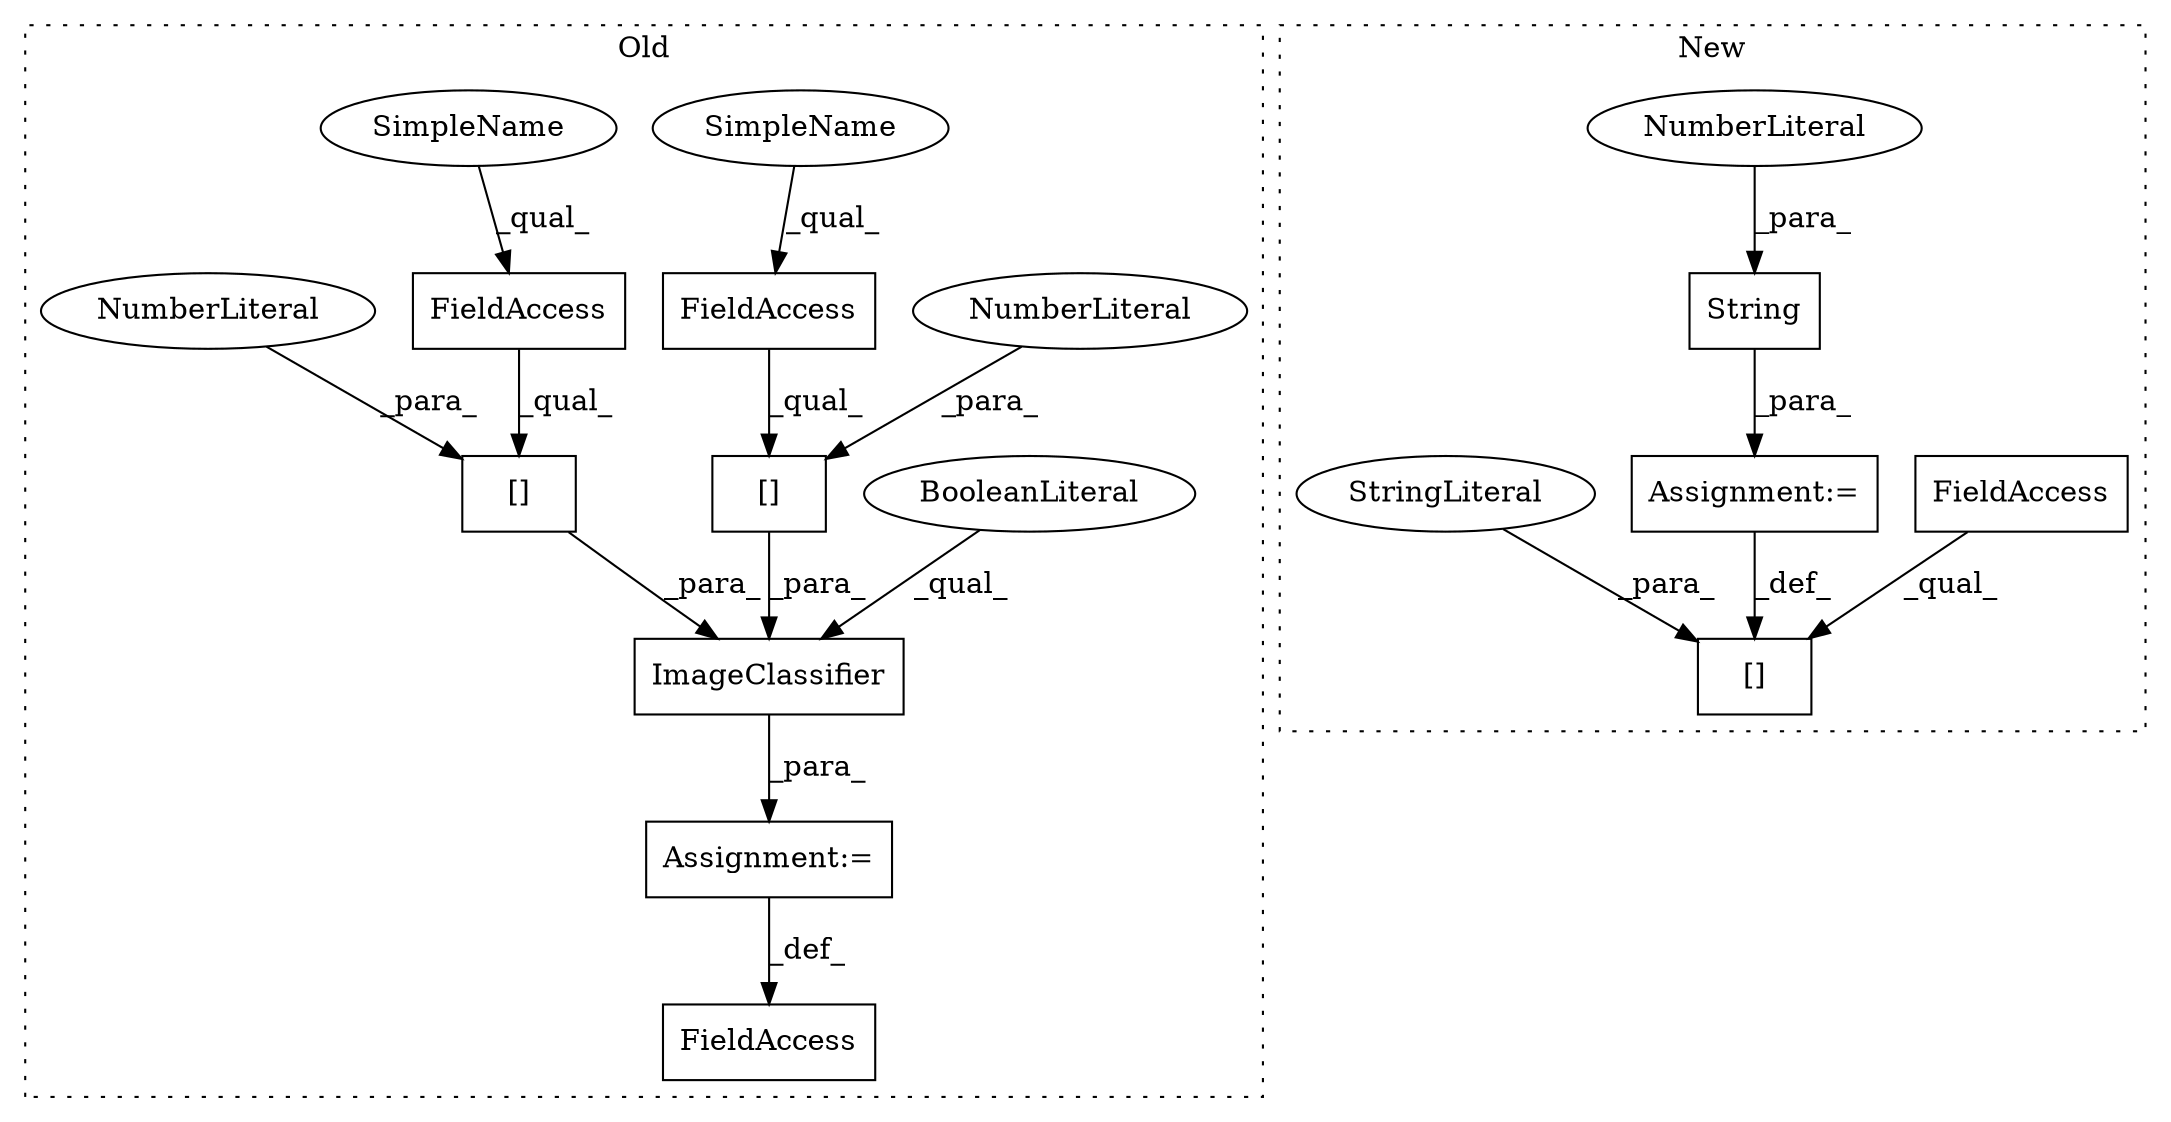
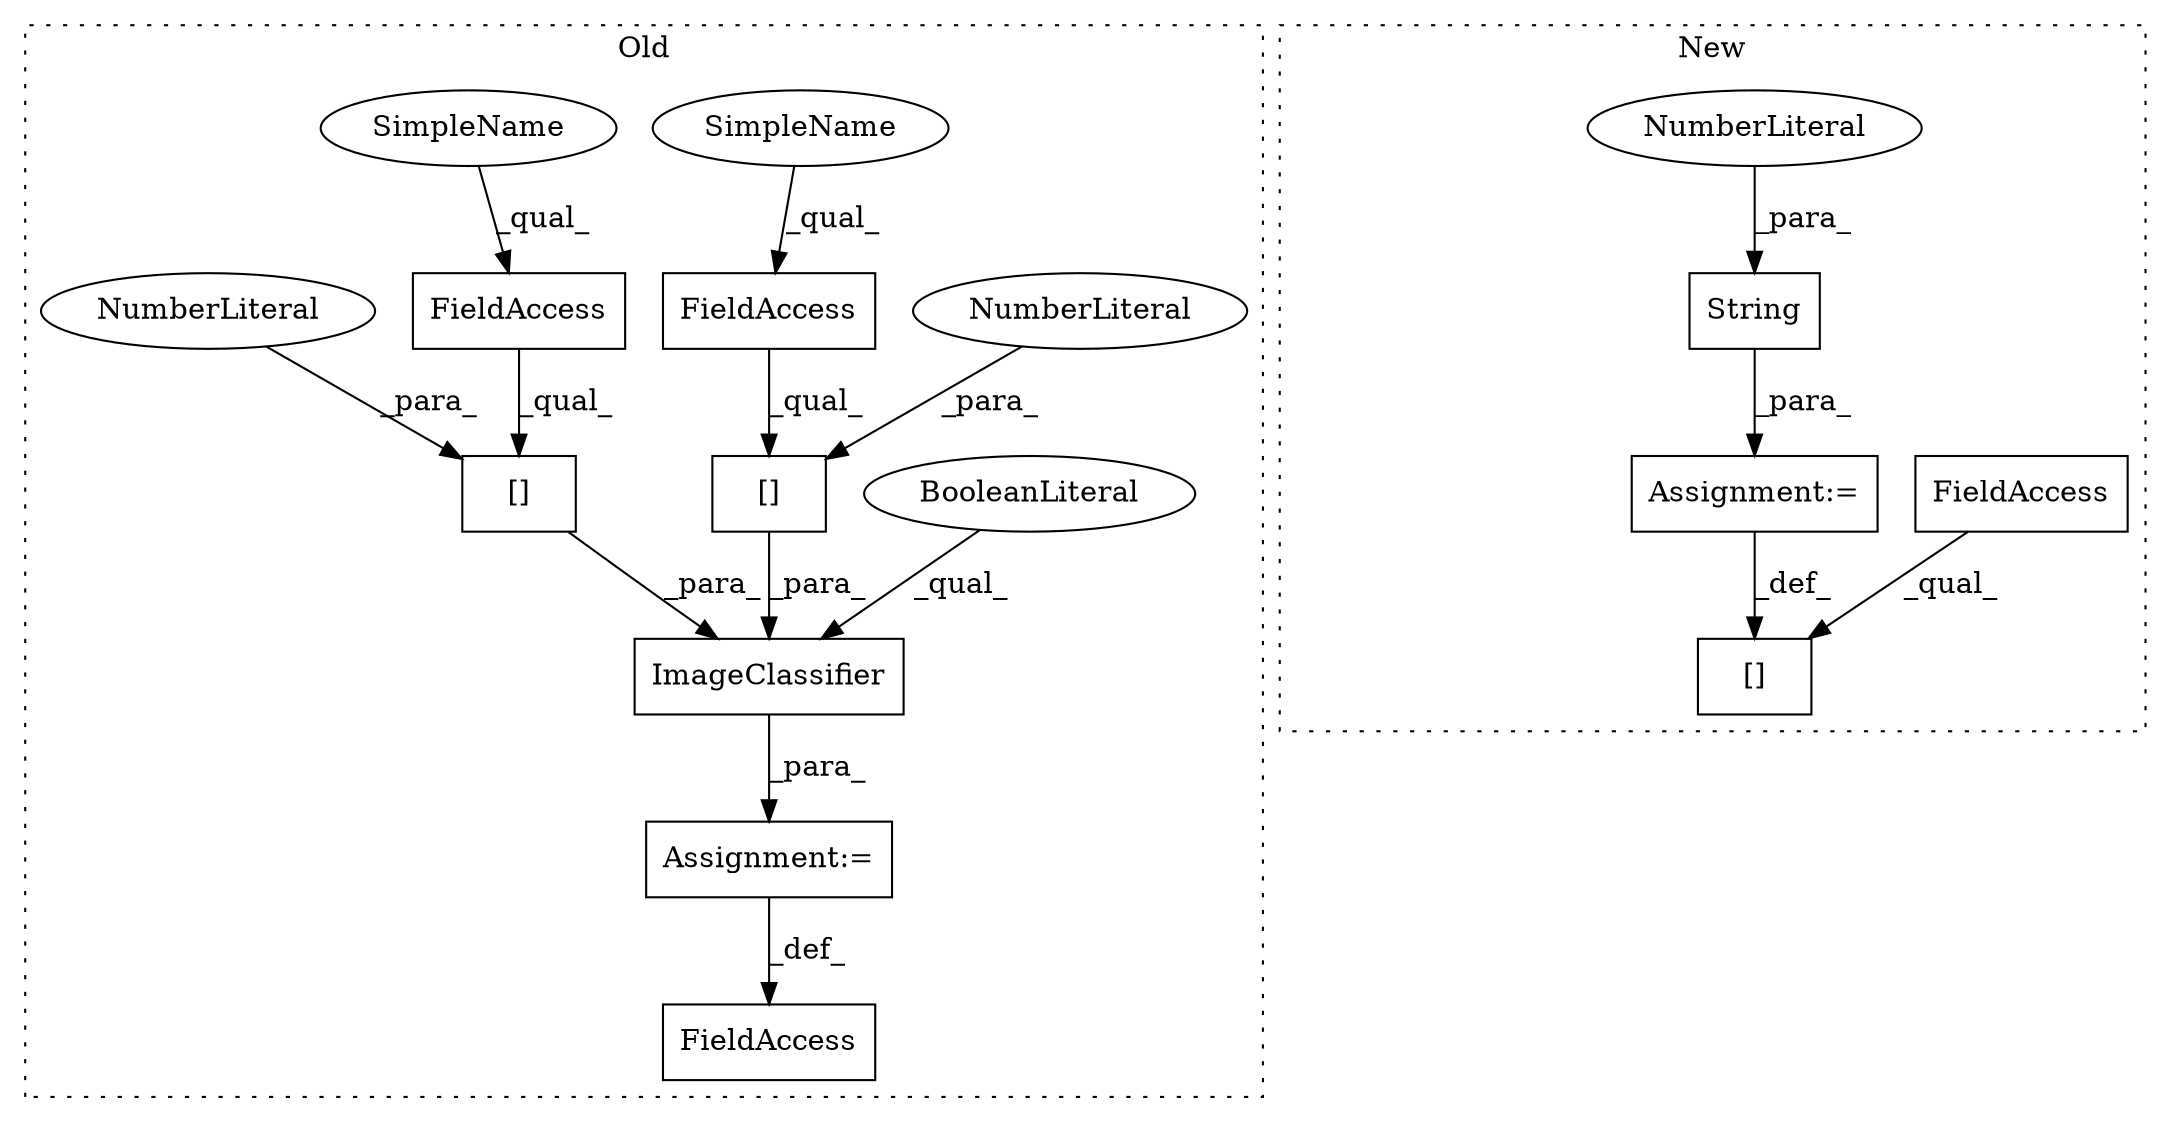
(1446, 494) -> none
